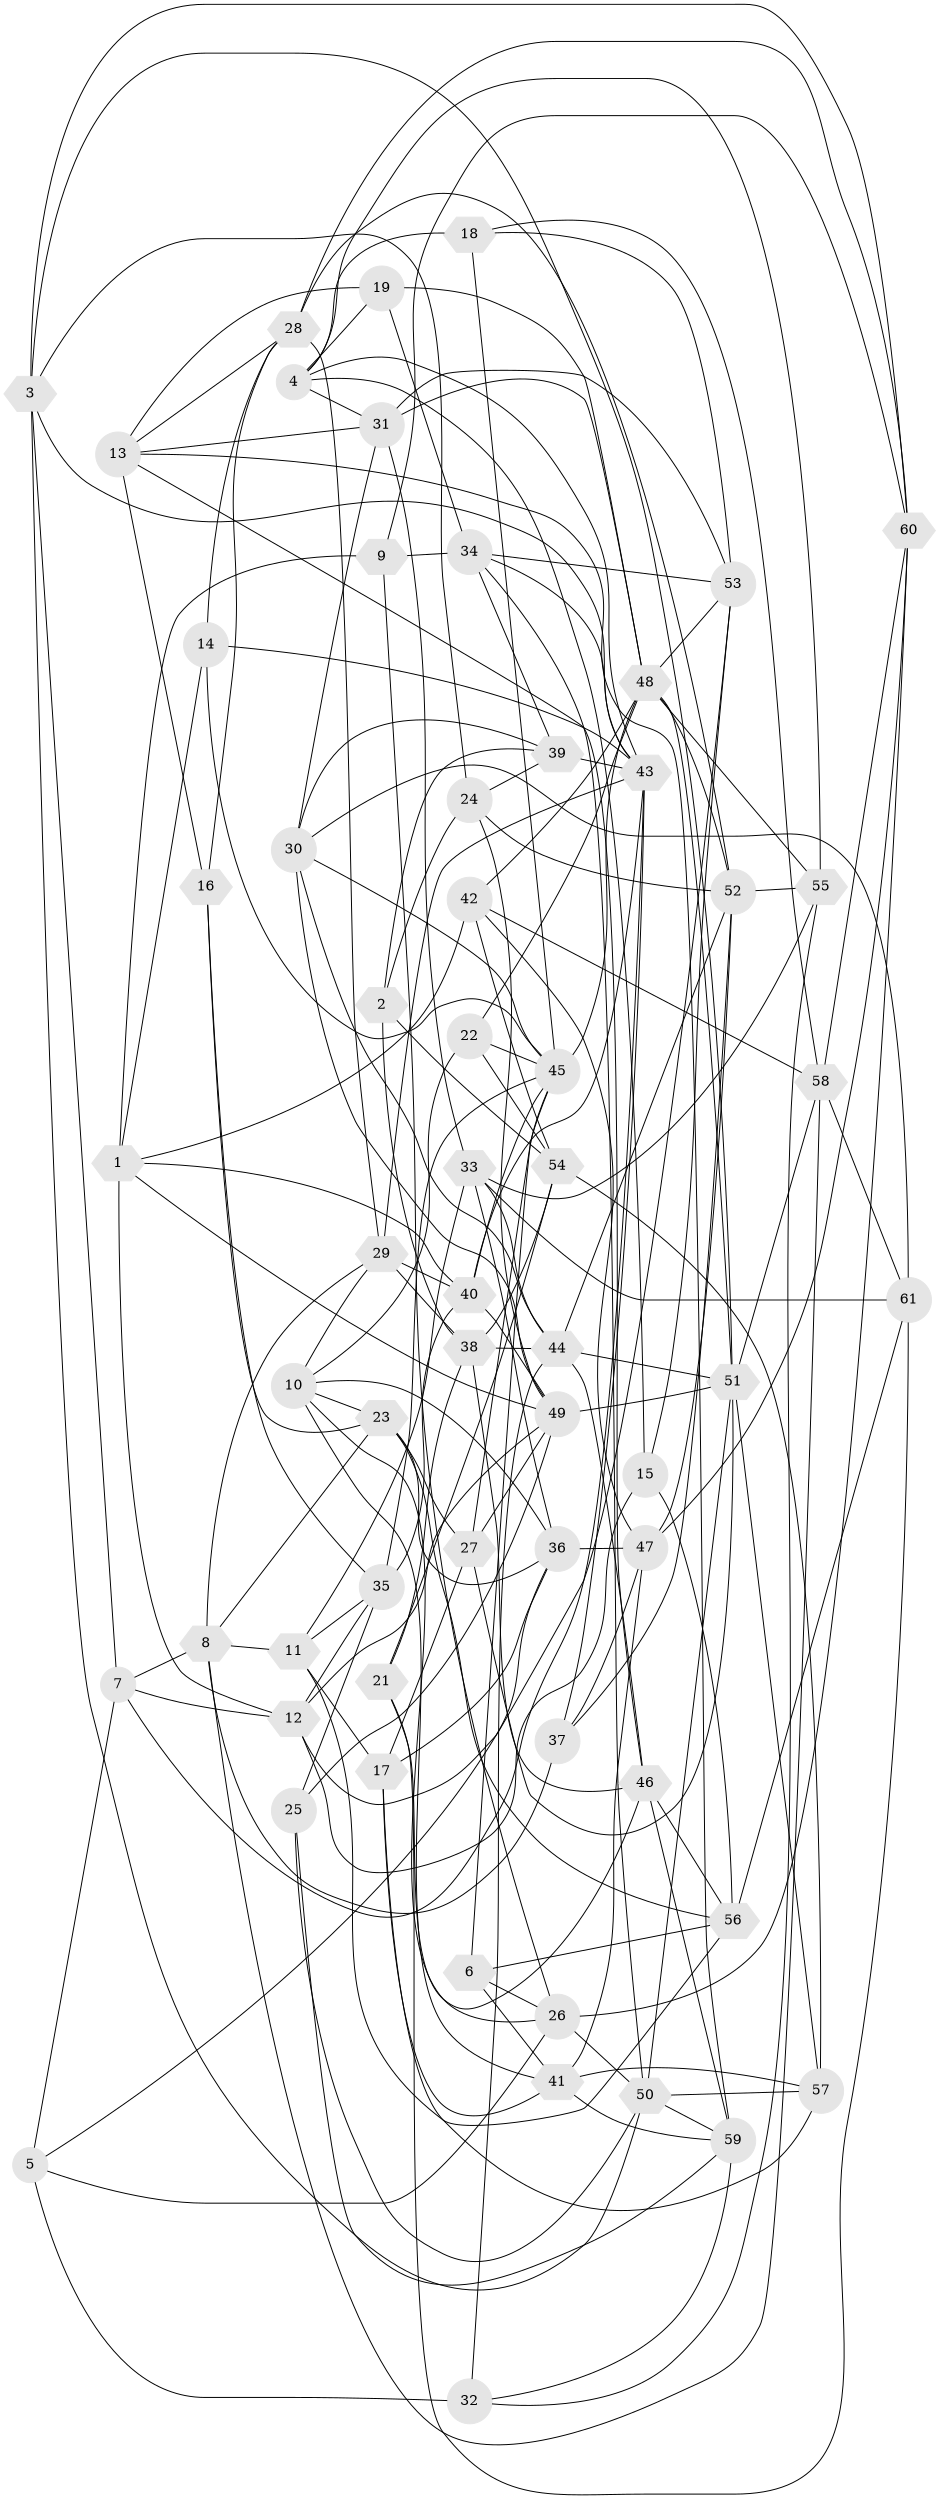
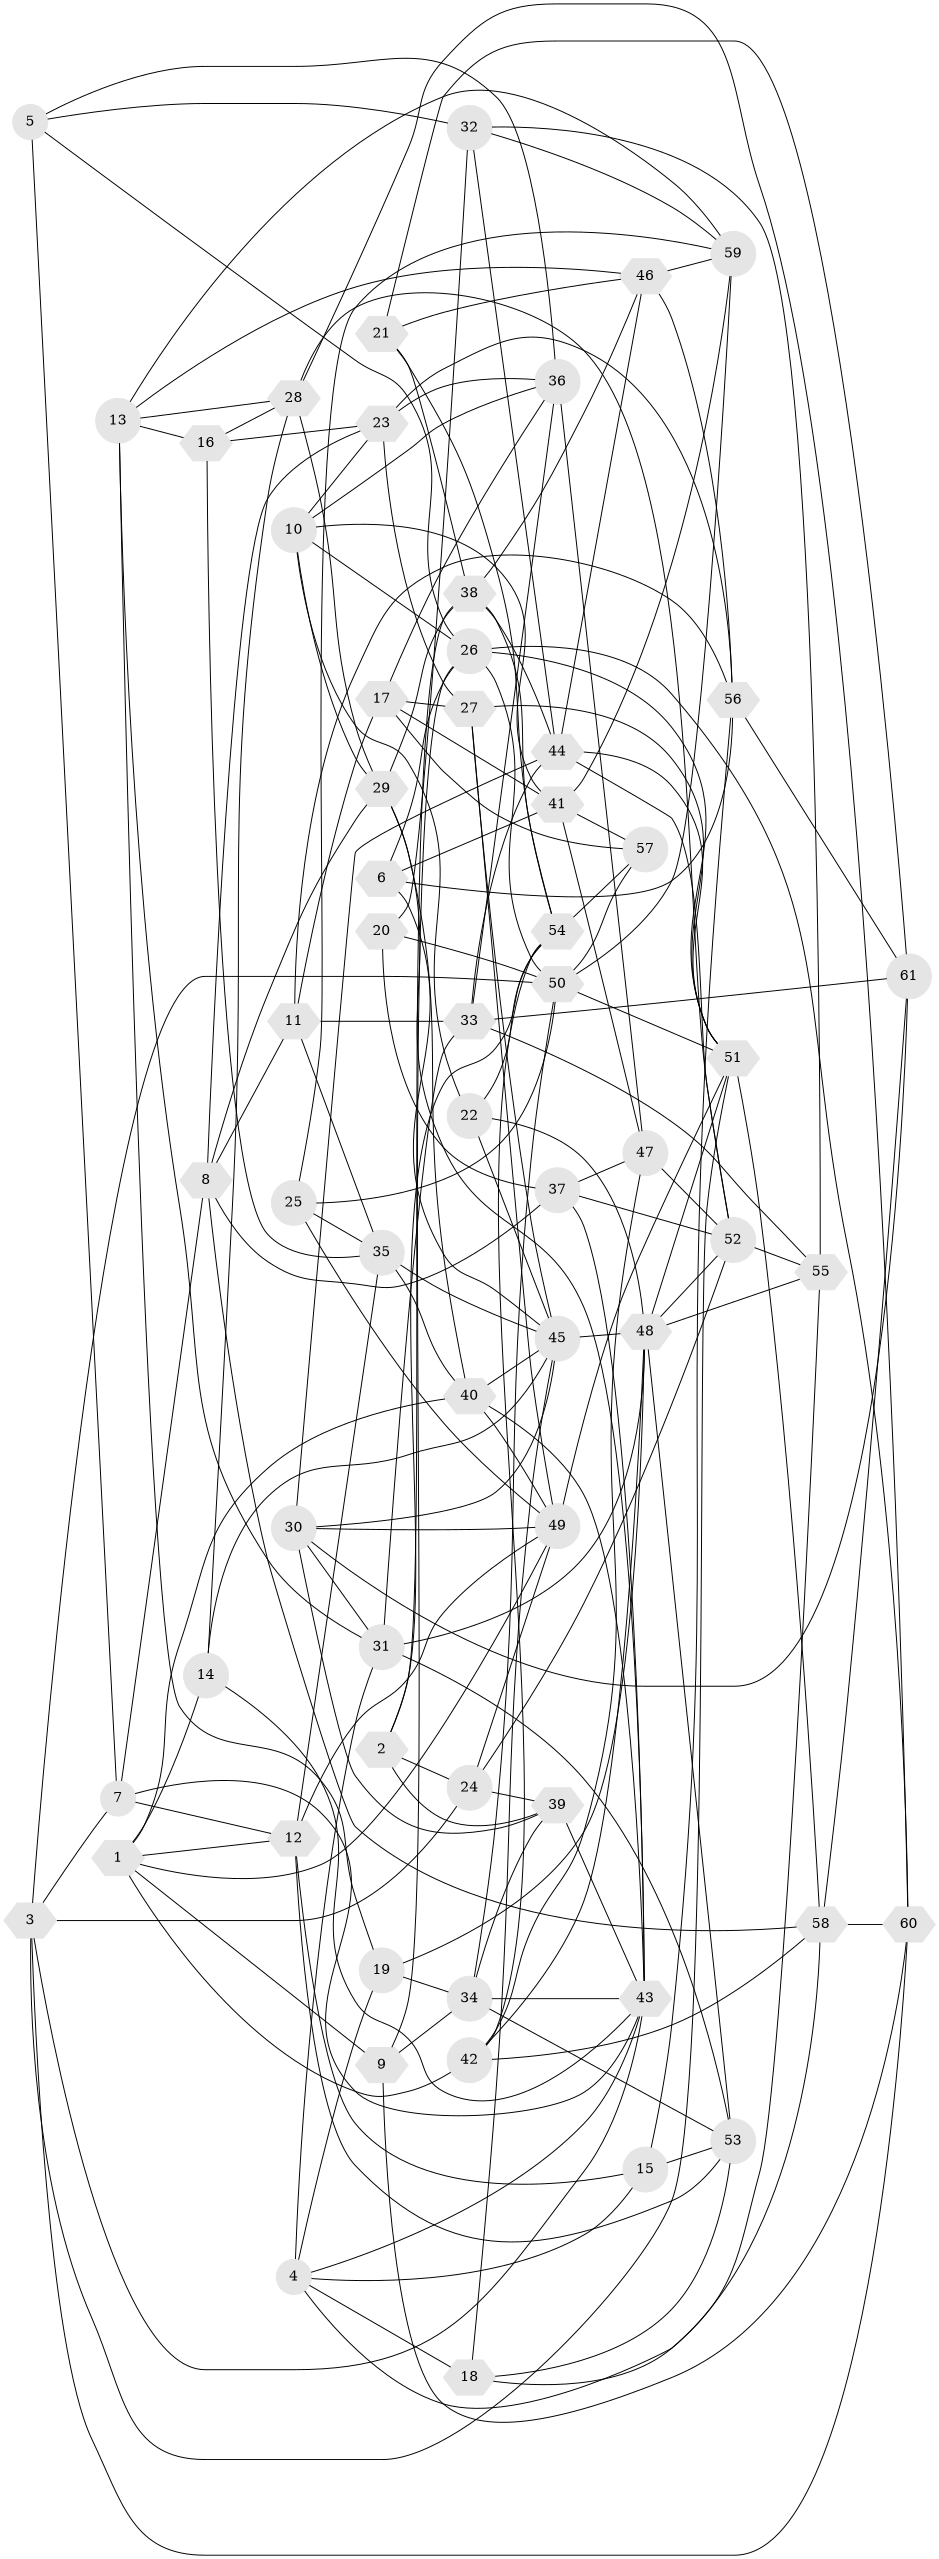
none -> (382, 931)
(855, 1064) -> none
(777, 1734) -> (700, 785)
